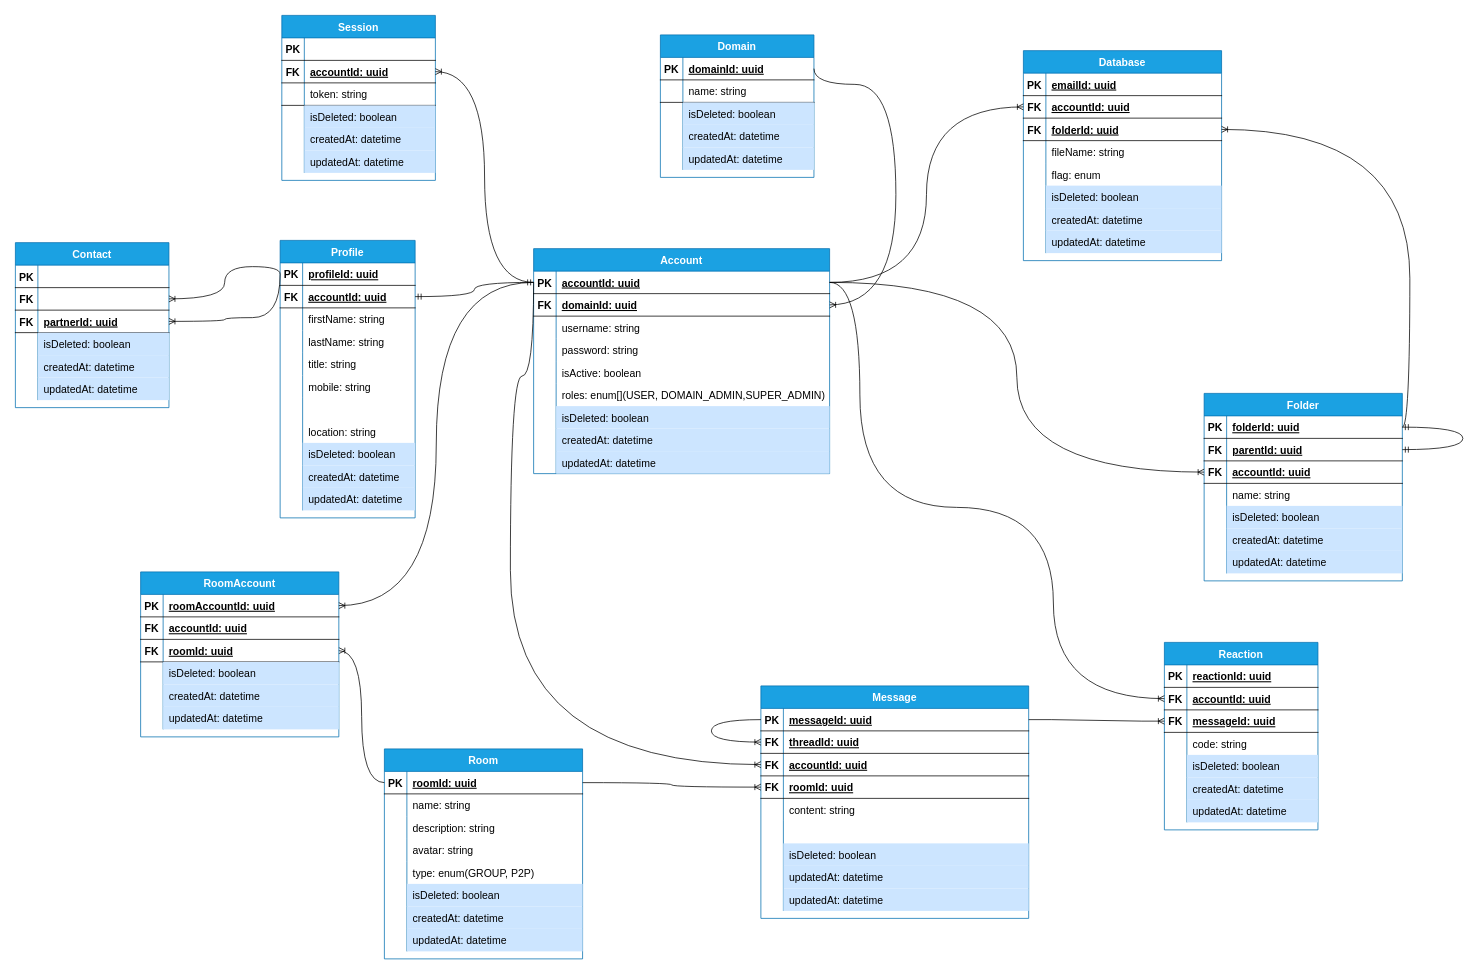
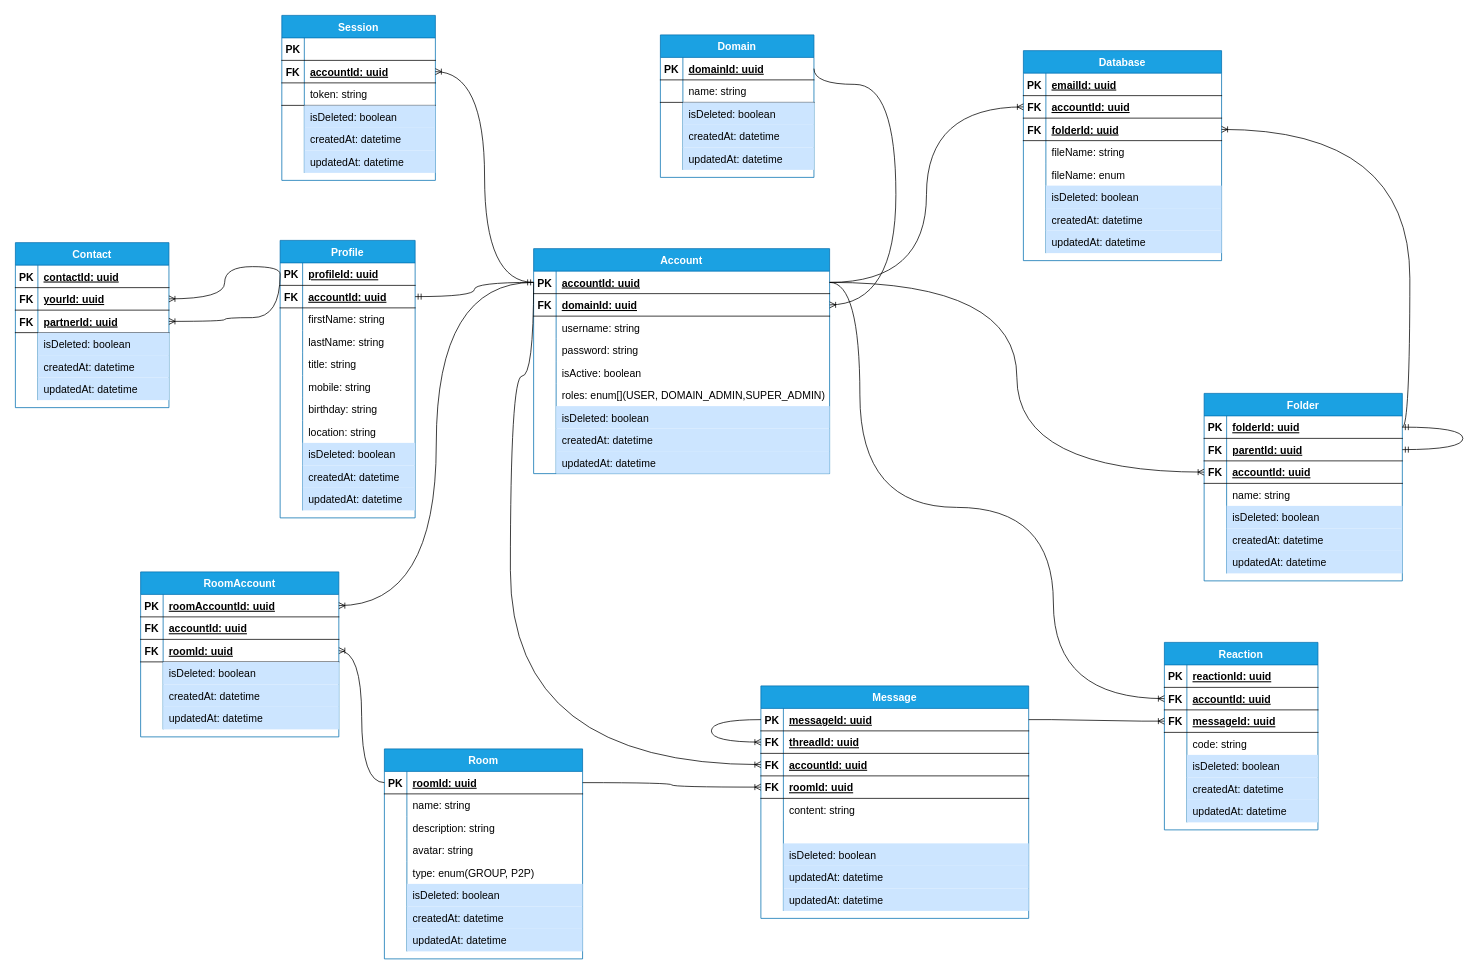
(1077, 175) -> (1087, 175)
none -> (103, 276)
none -> (103, 299)
none -> (359, 409)
